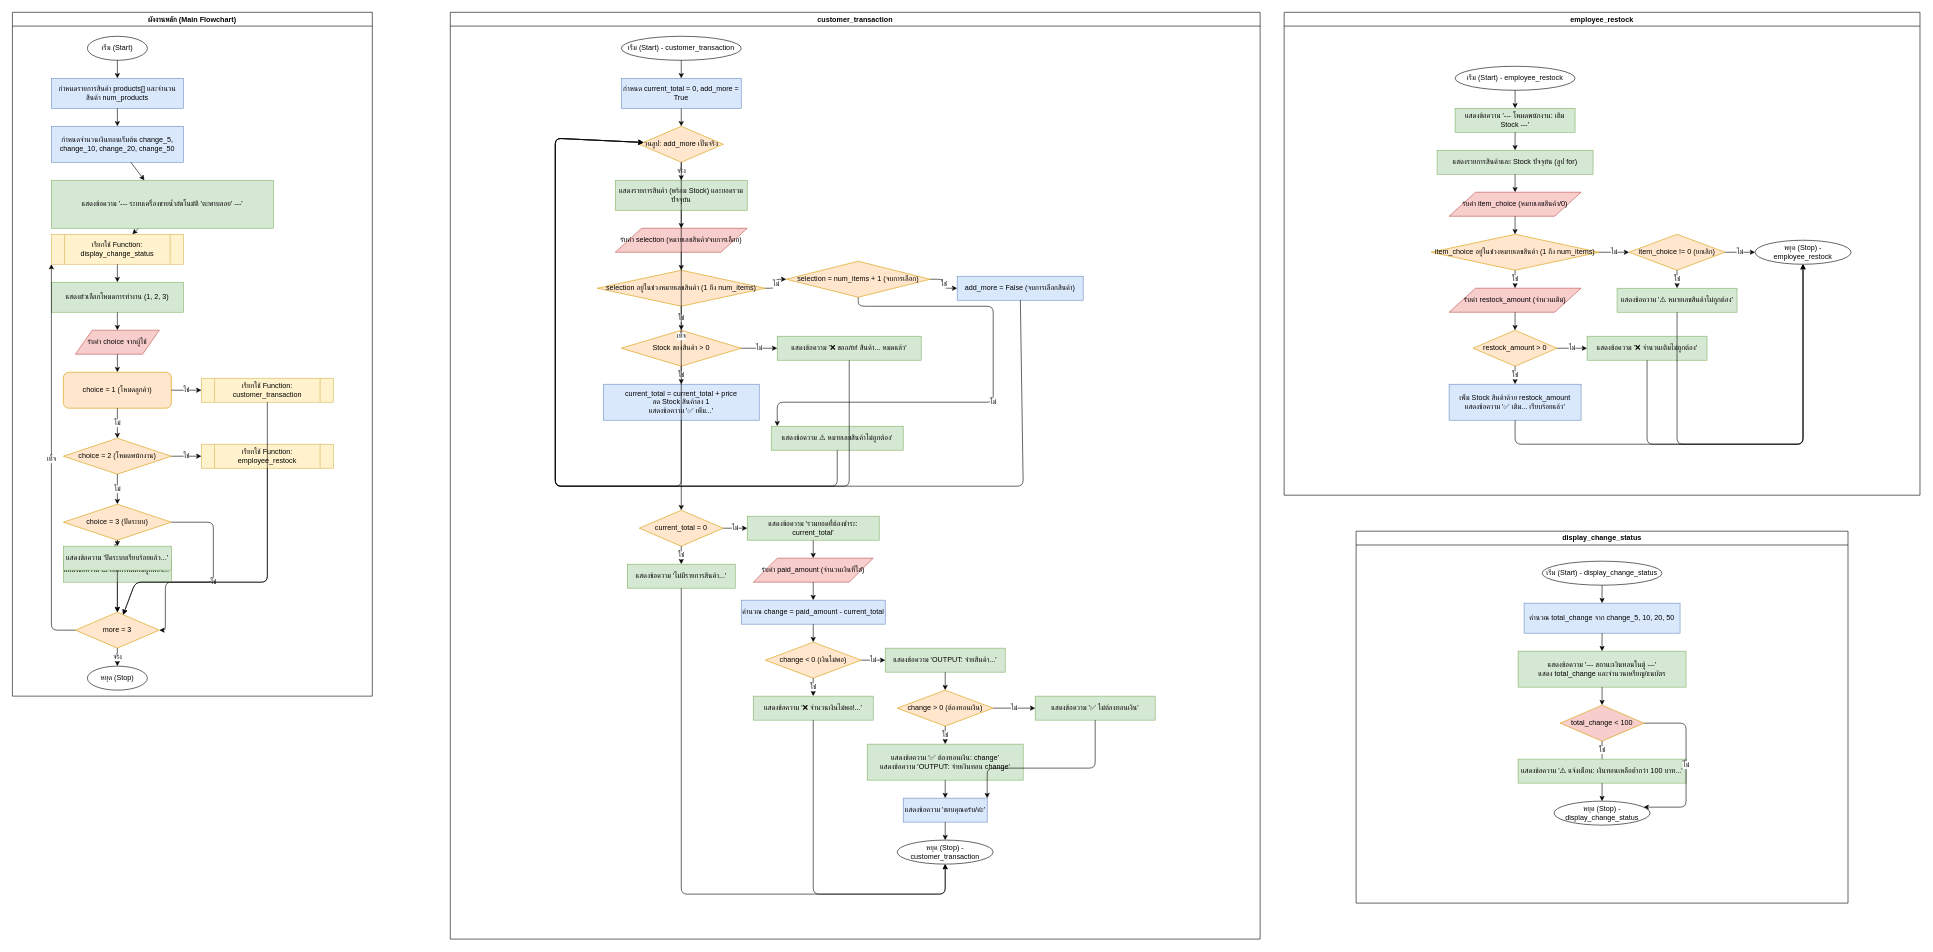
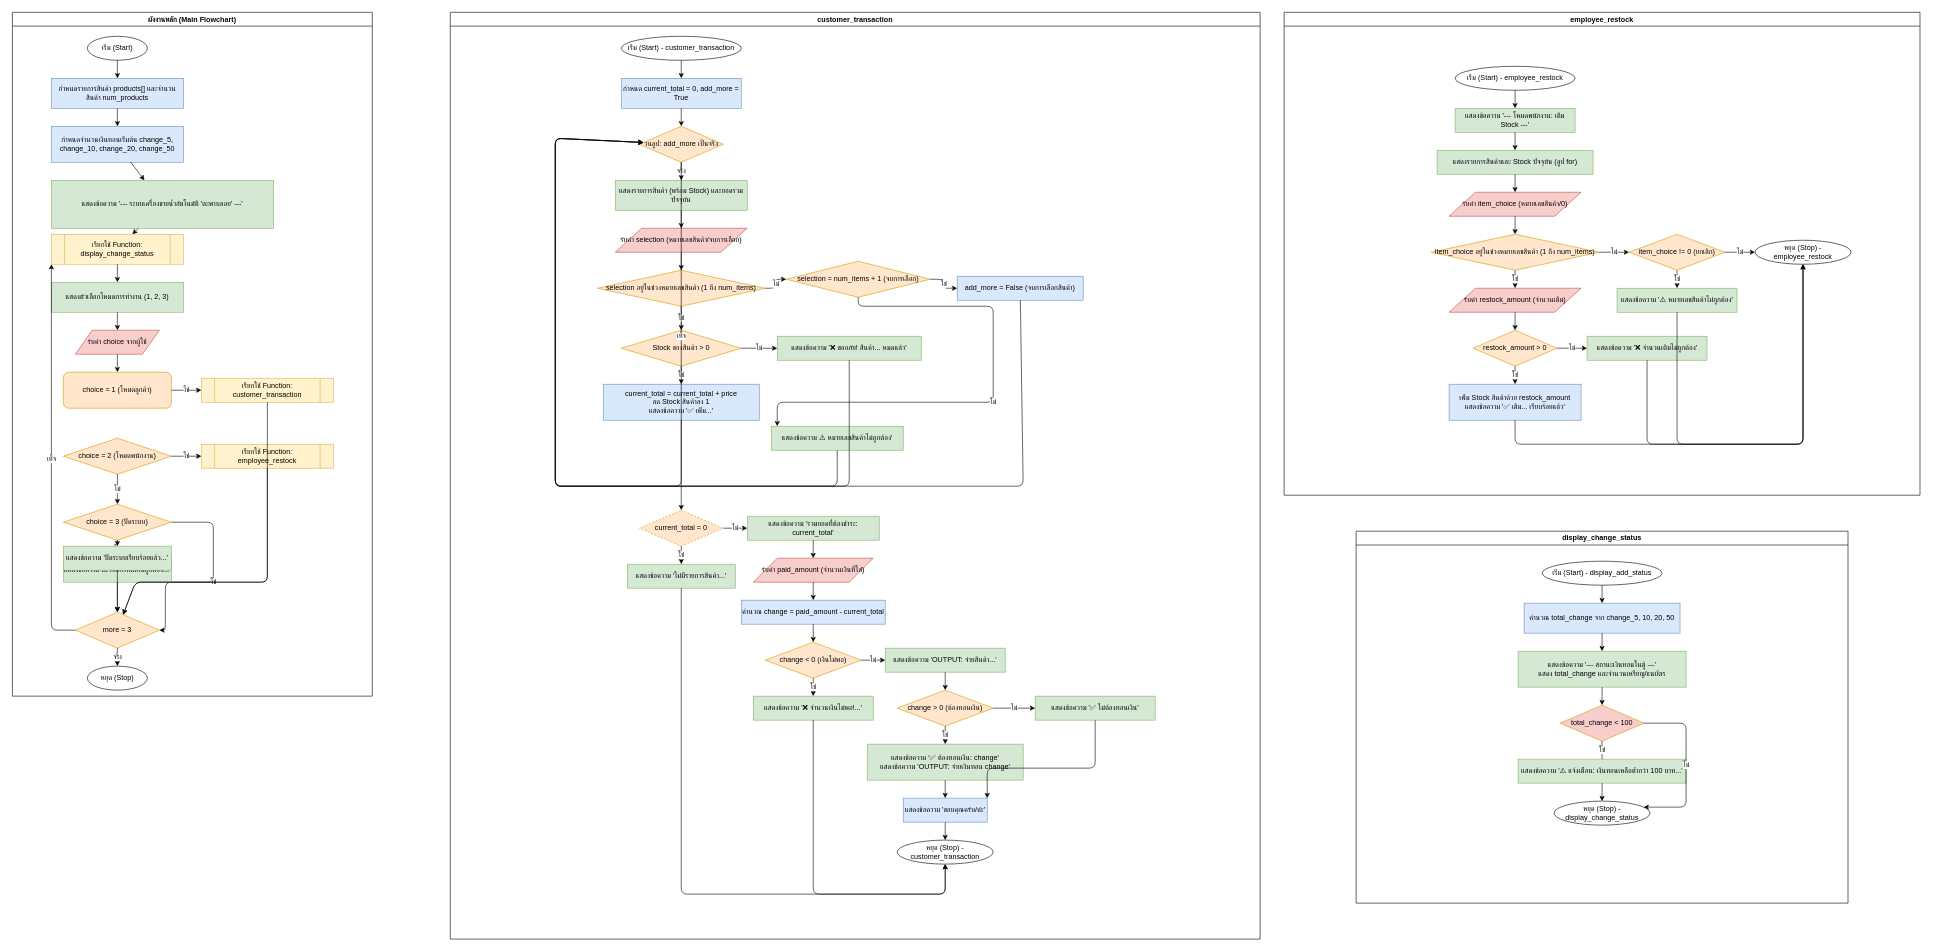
(117, 421) -> none
(681, 528) -> (681, 528)
(1602, 573) -> (1602, 573)
